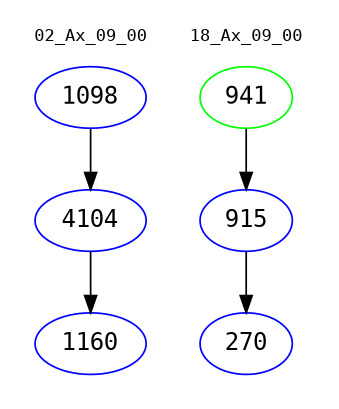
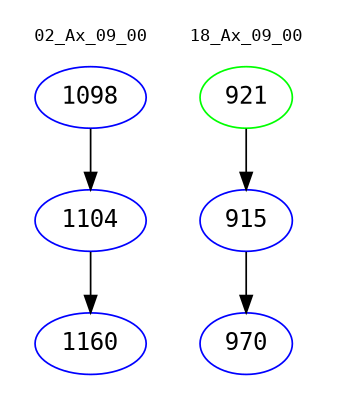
(246, 97) -> (246, 97)
(91, 221) -> (91, 221)
(246, 344) -> (246, 344)
